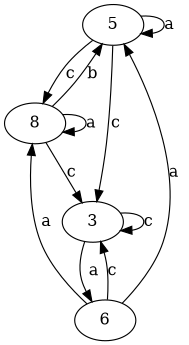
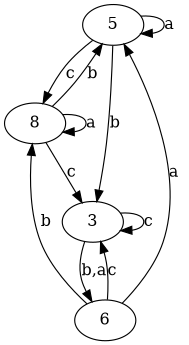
(115, 123) -> (115, 123)
(46, 222) -> (46, 222)
(94, 271) -> (94, 271)
